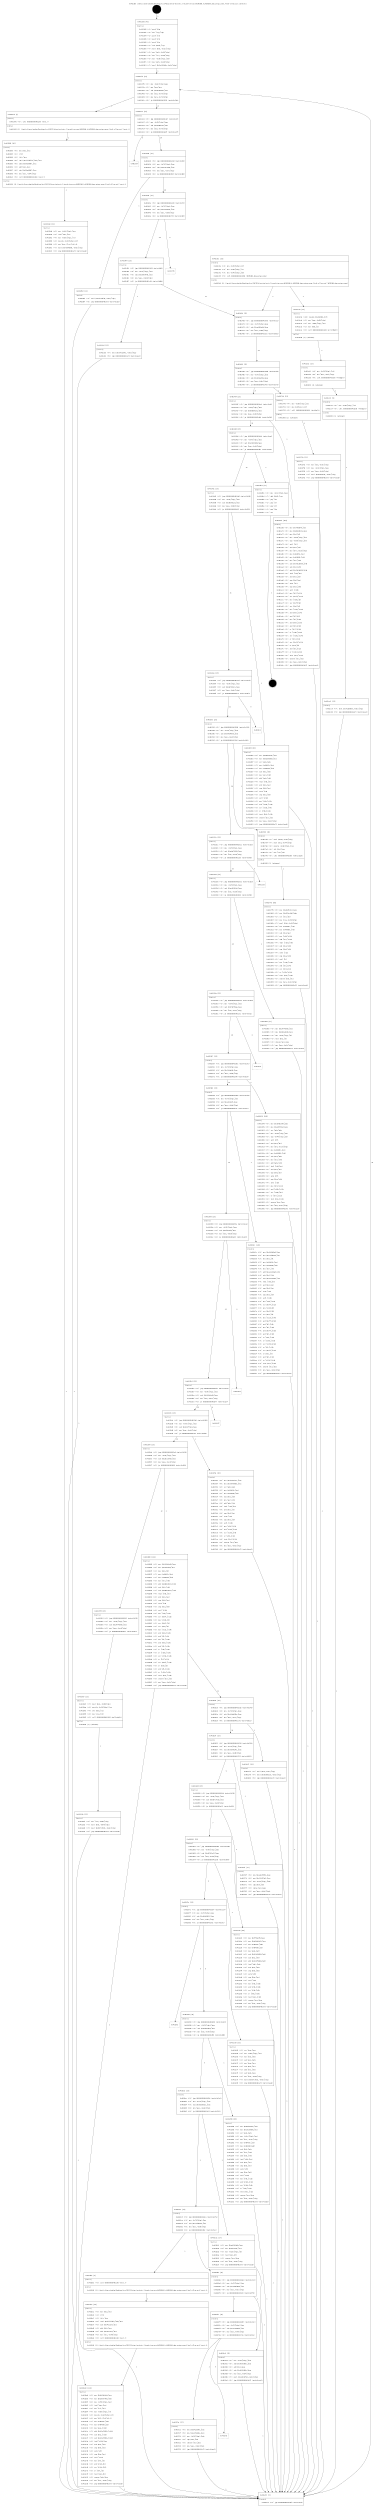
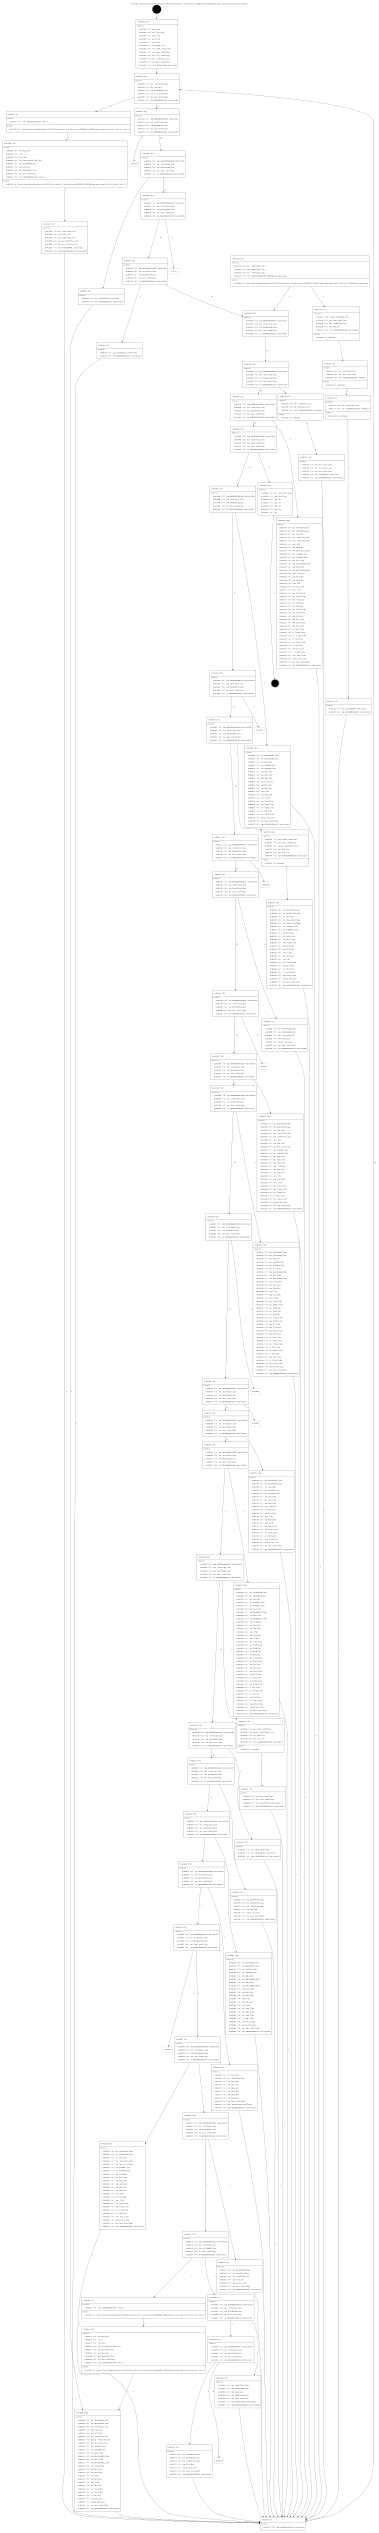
(204, 1675) -> (216, 1651)
